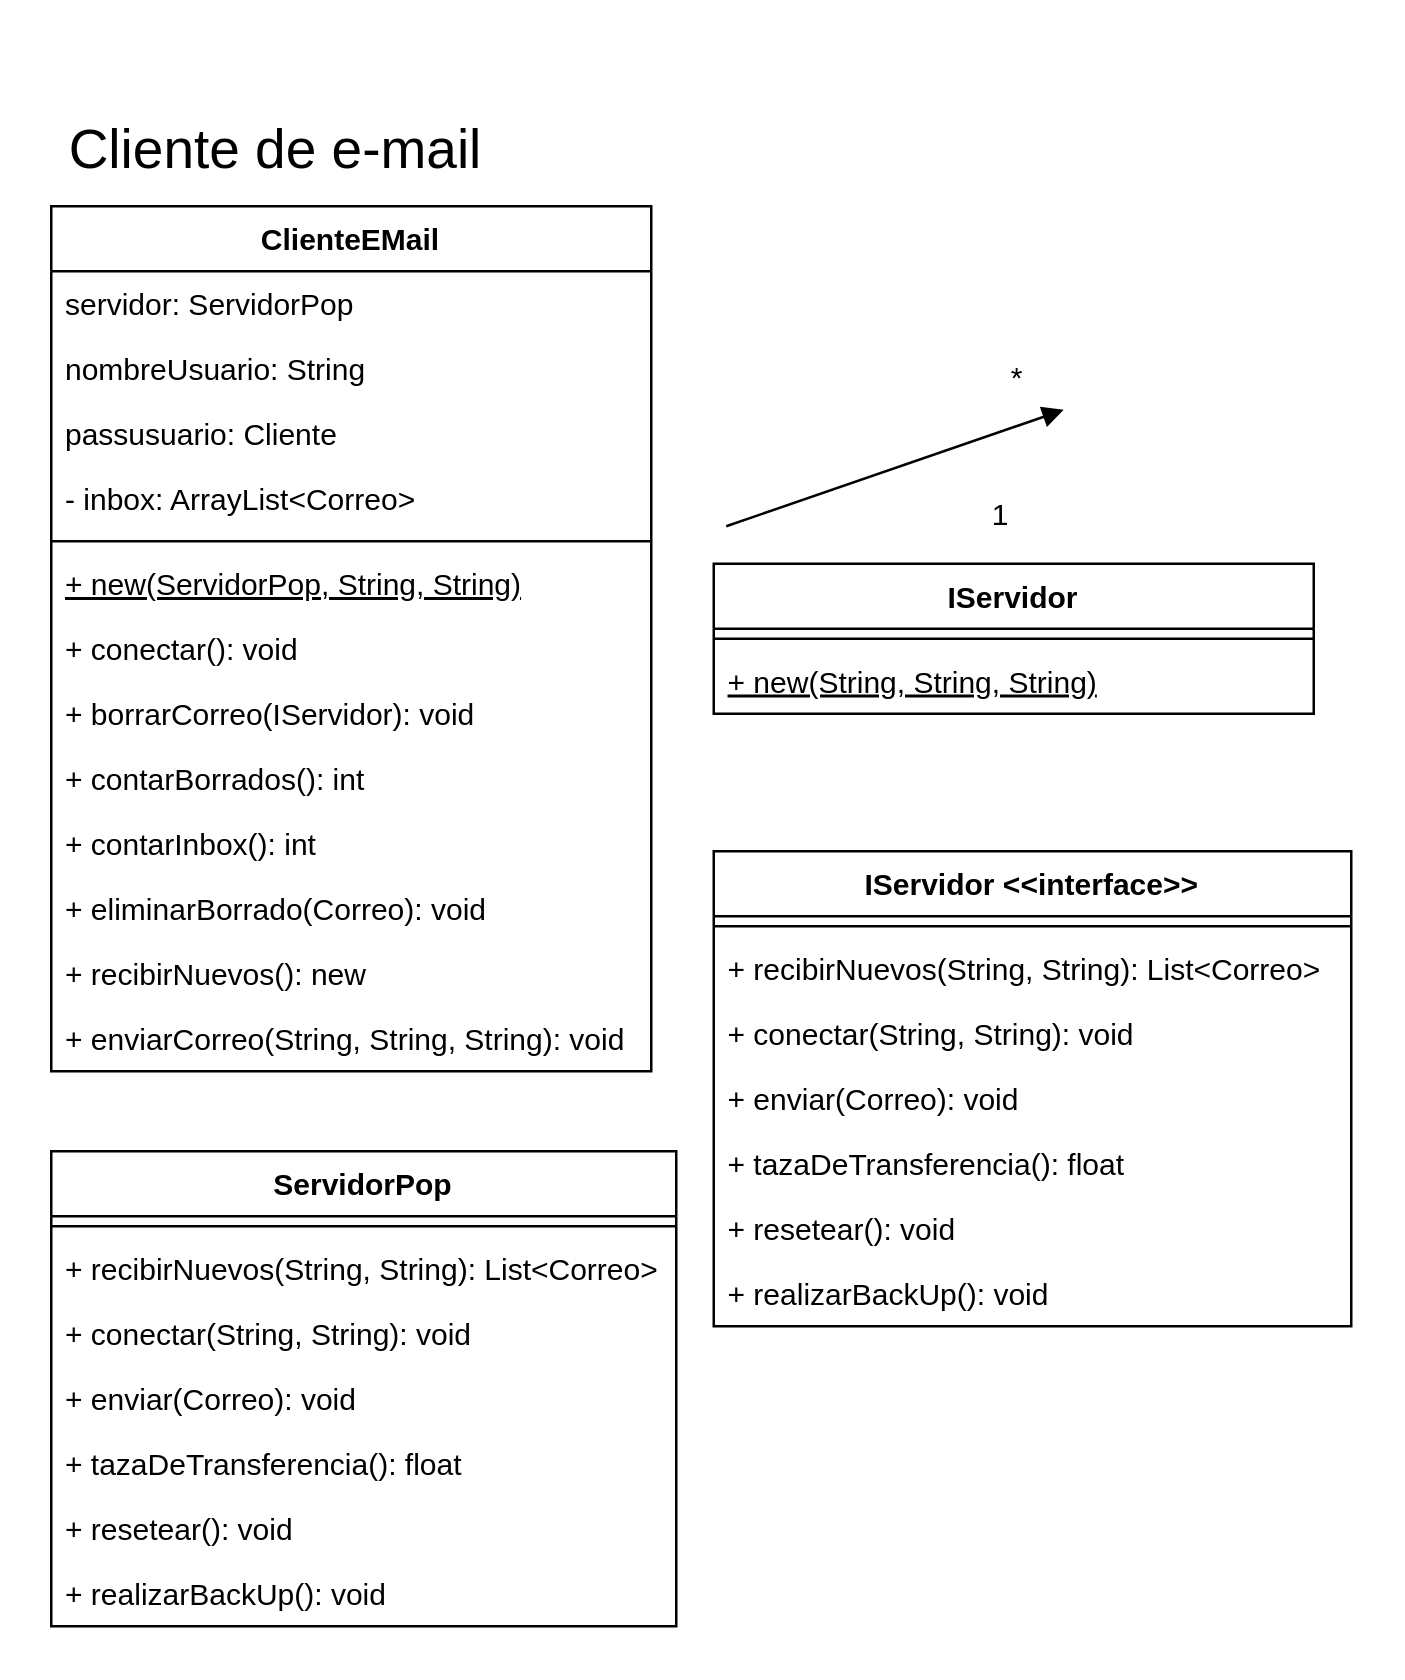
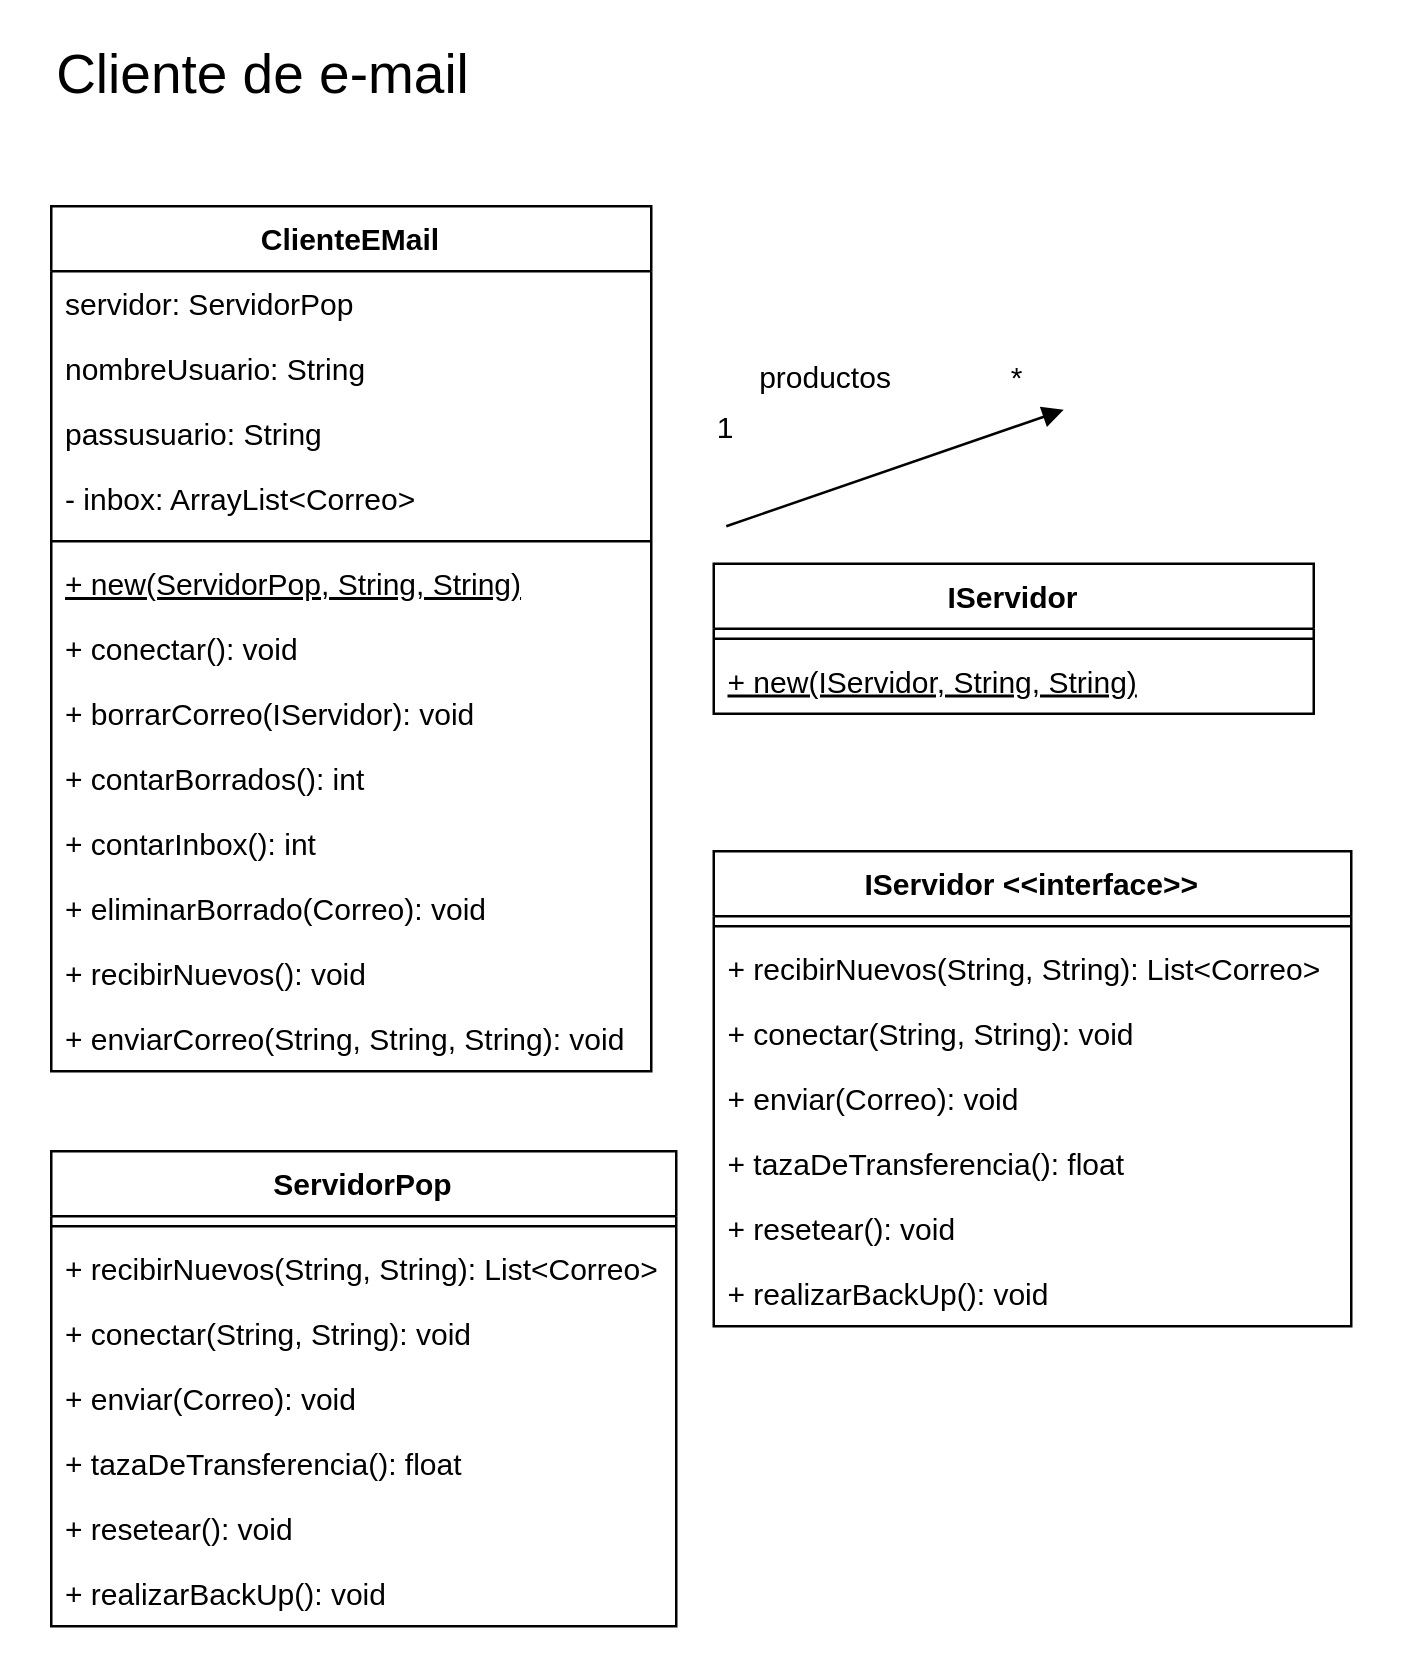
(276, 151) -> (264, 76)
none -> (826, 379)
(214, 435) -> (209, 435)
(1001, 516) -> (726, 429)
(940, 683) -> (965, 683)
(230, 975) -> (235, 975)
